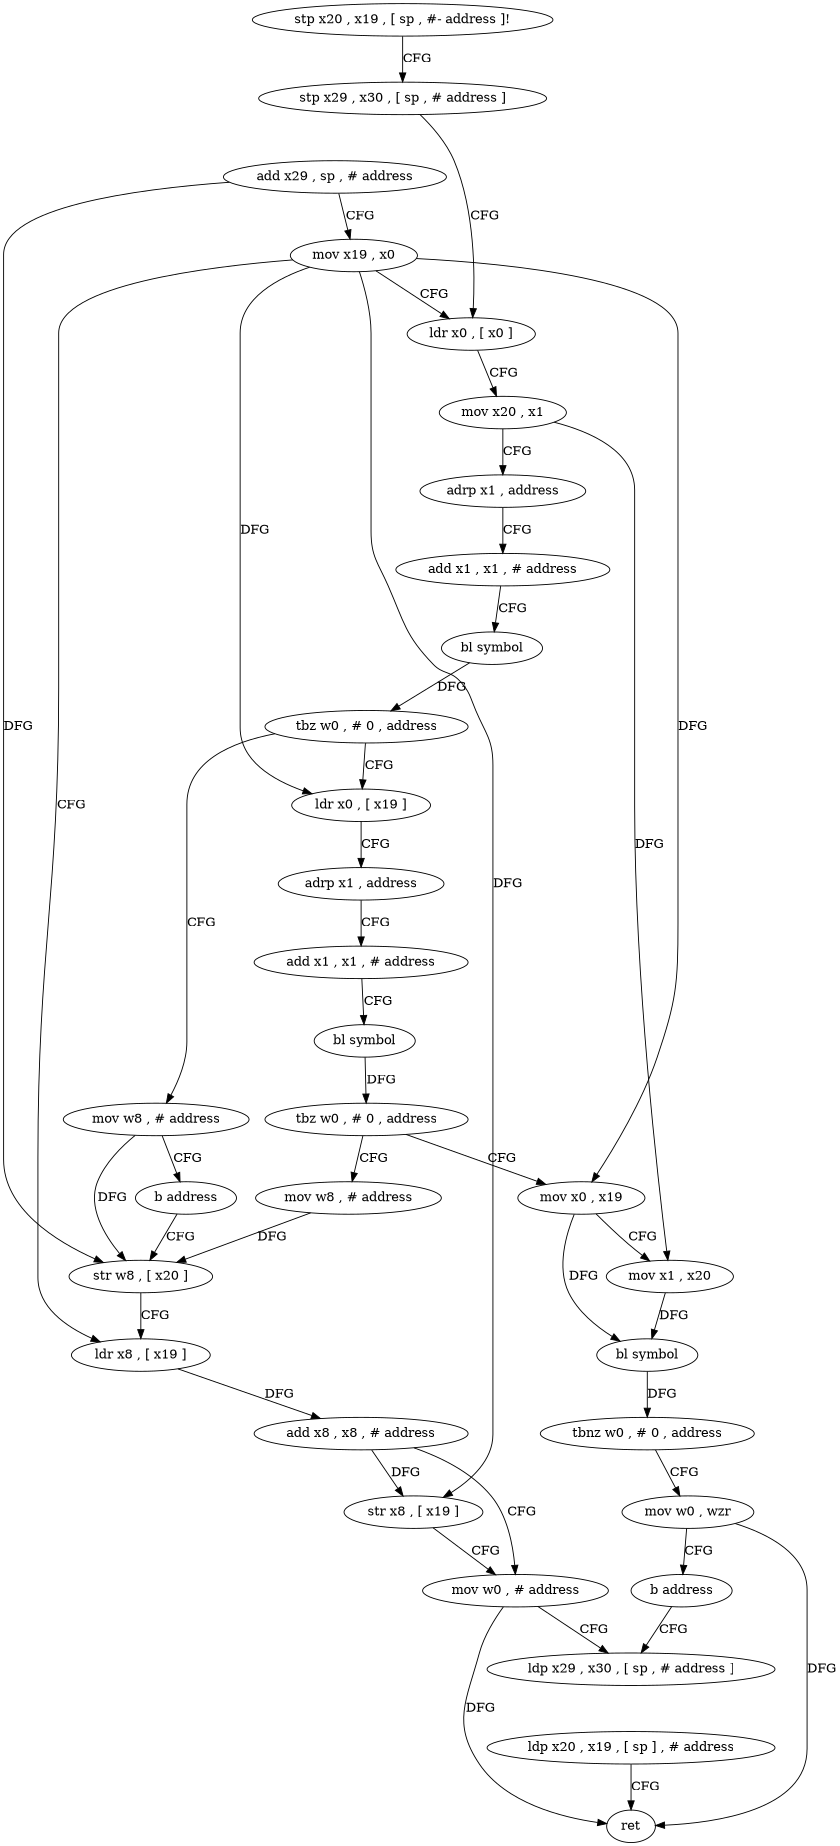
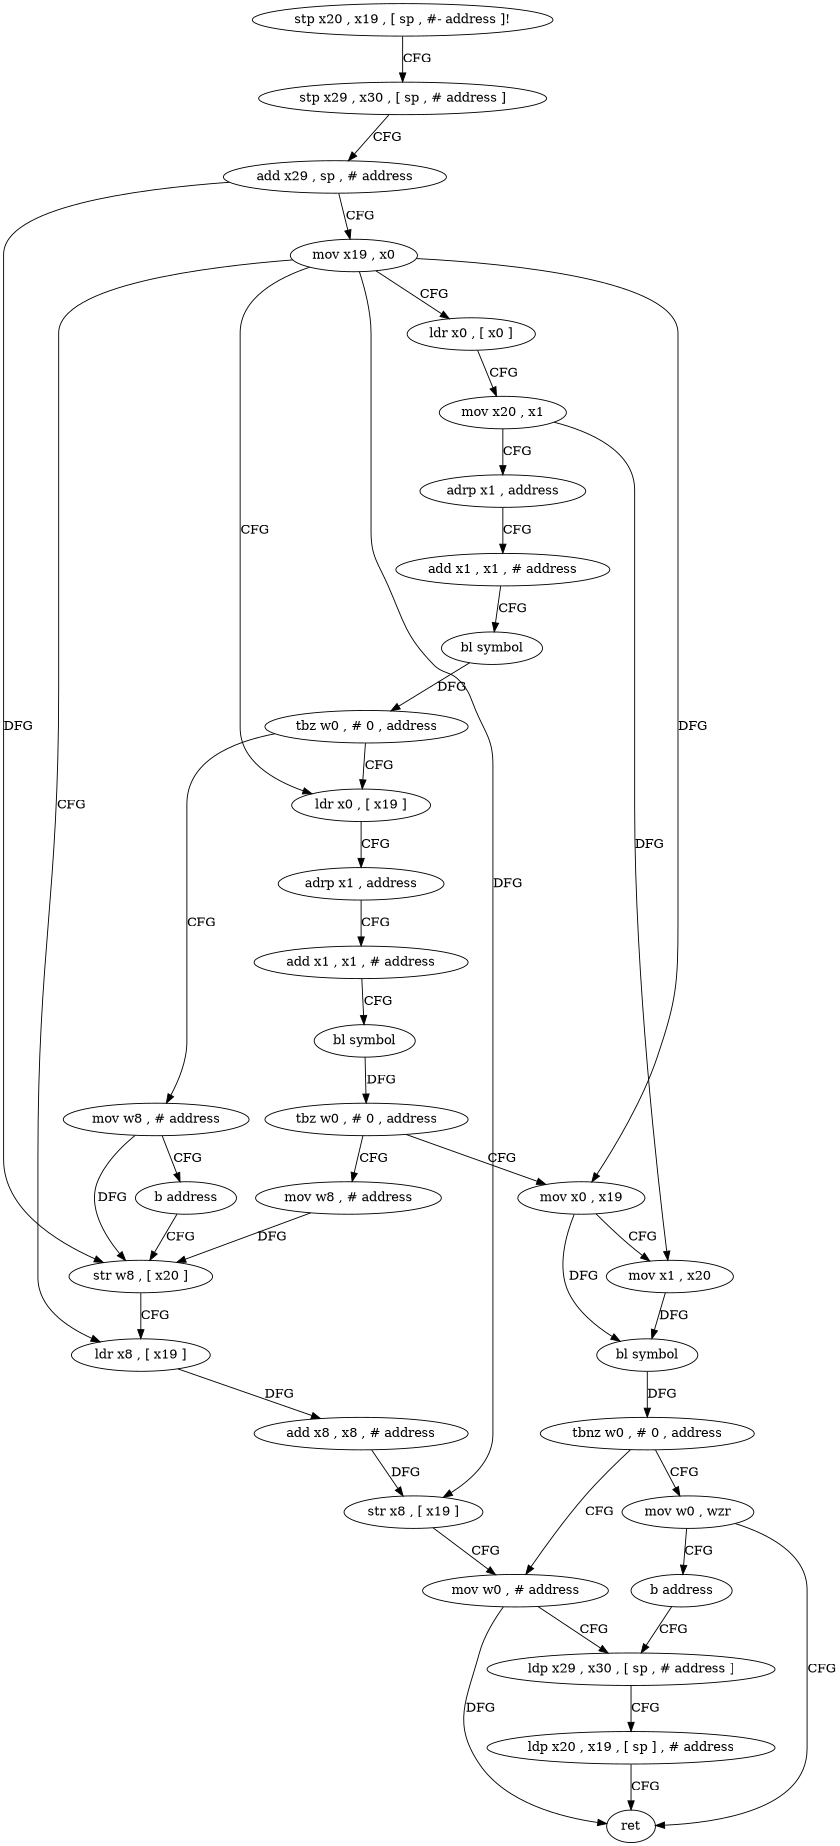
(467, 205) -> (372, 134)
(255, 530) -> (255, 530)
(485, 1489) -> (577, 1505)
(822, 1669) -> (822, 1669)
none -> (631, 1704)
